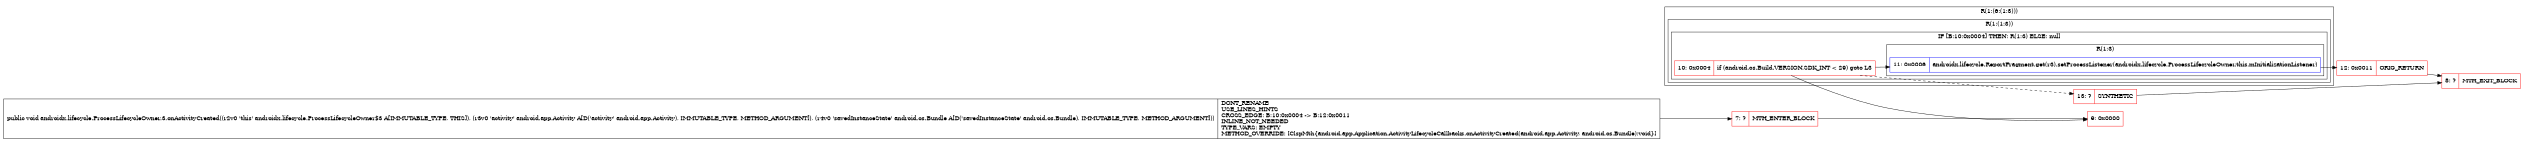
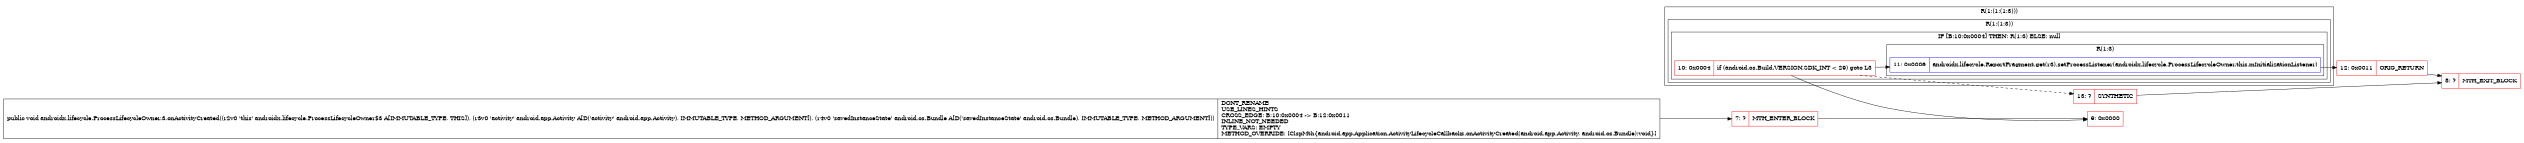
(1999, 12) -> (1999, 12)
